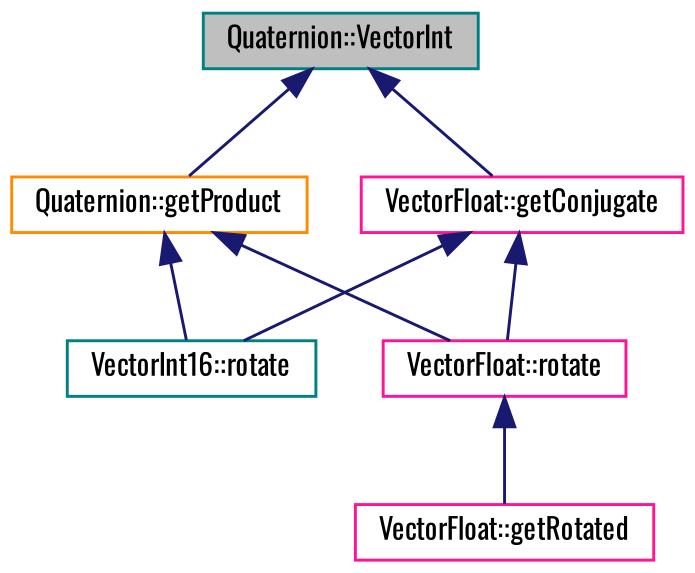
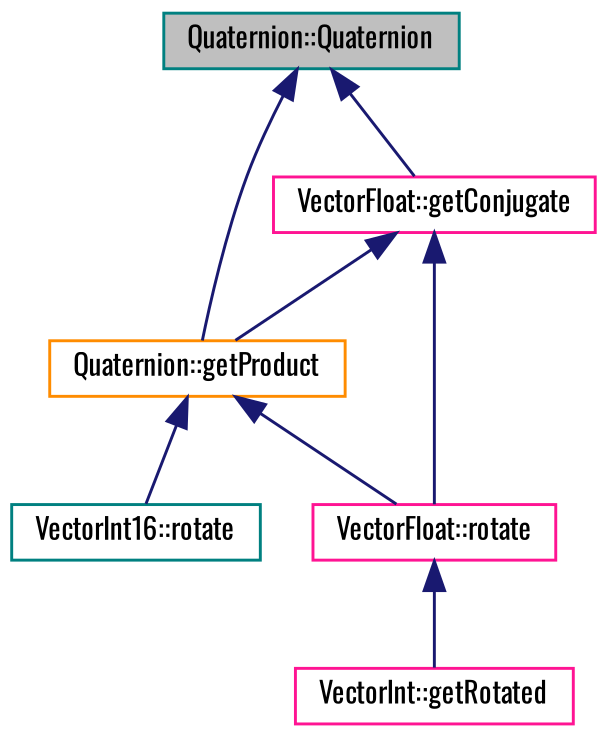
(341, 41) -> (312, 41)
(323, 303) -> (303, 295)
(505, 532) -> (434, 696)
